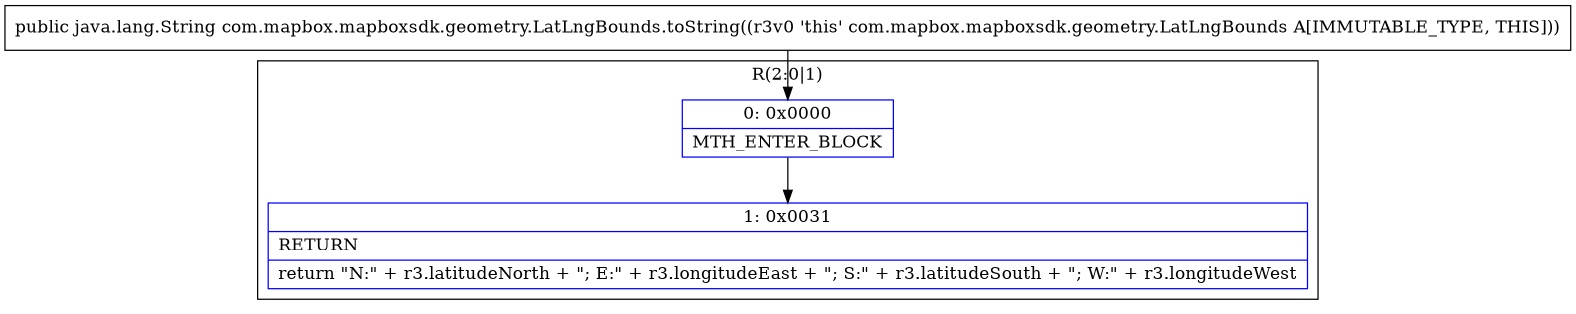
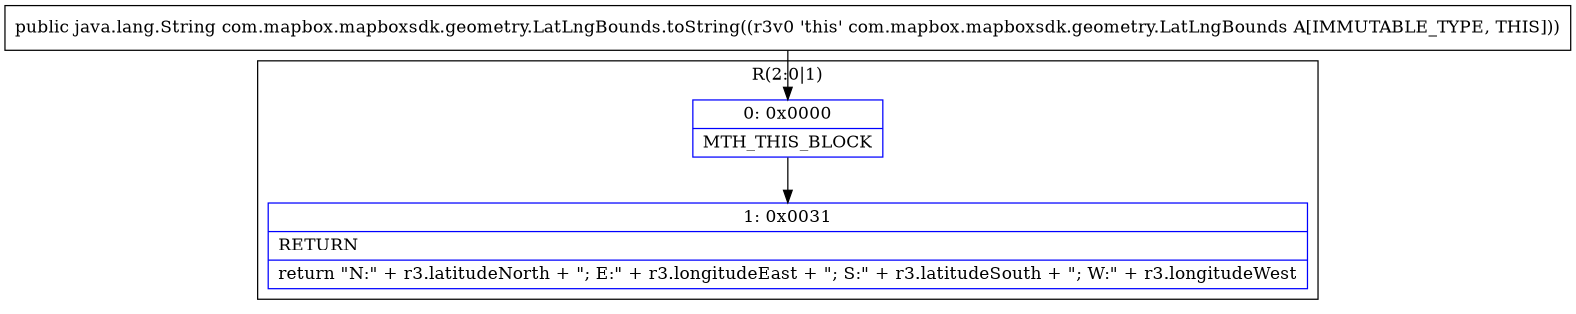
(788, 142) -> (788, 142)
